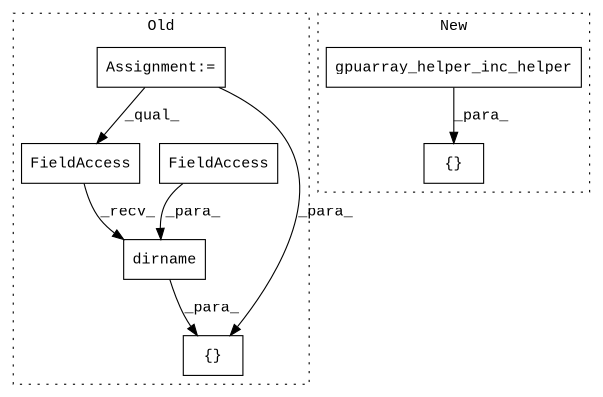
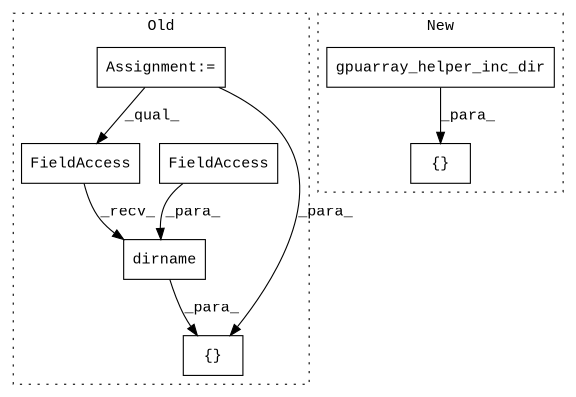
(454, 67) -> (441, 67)
